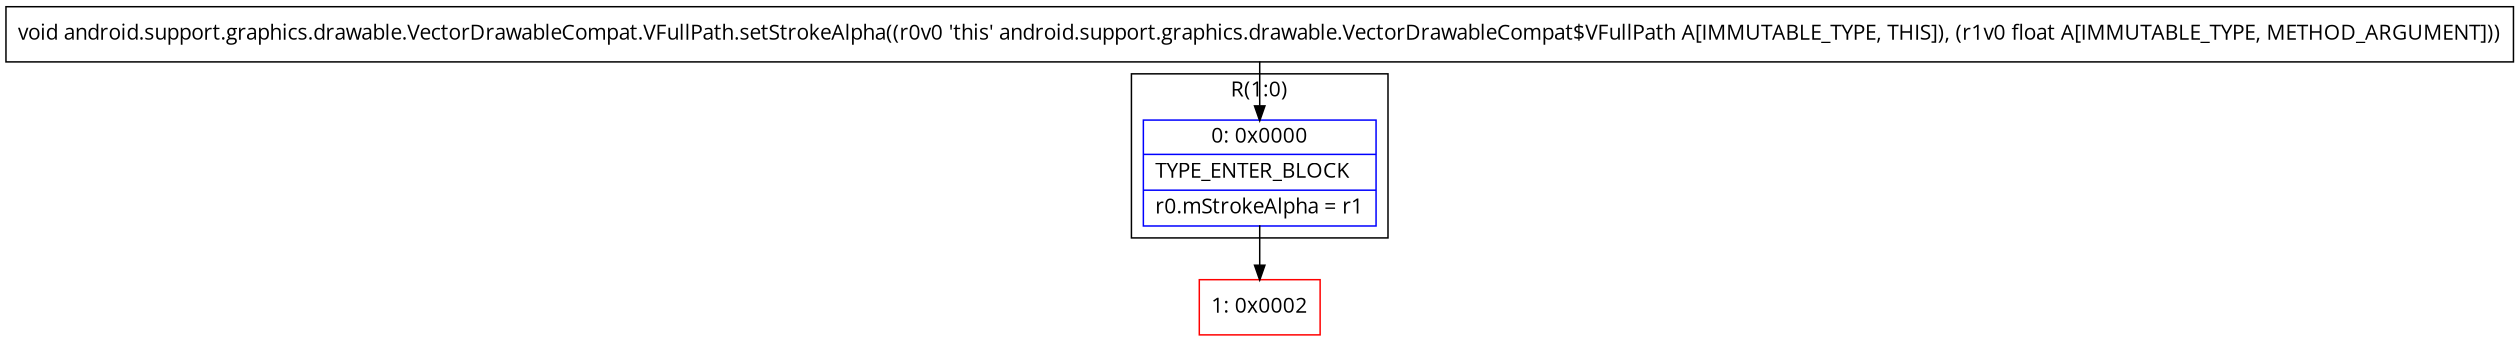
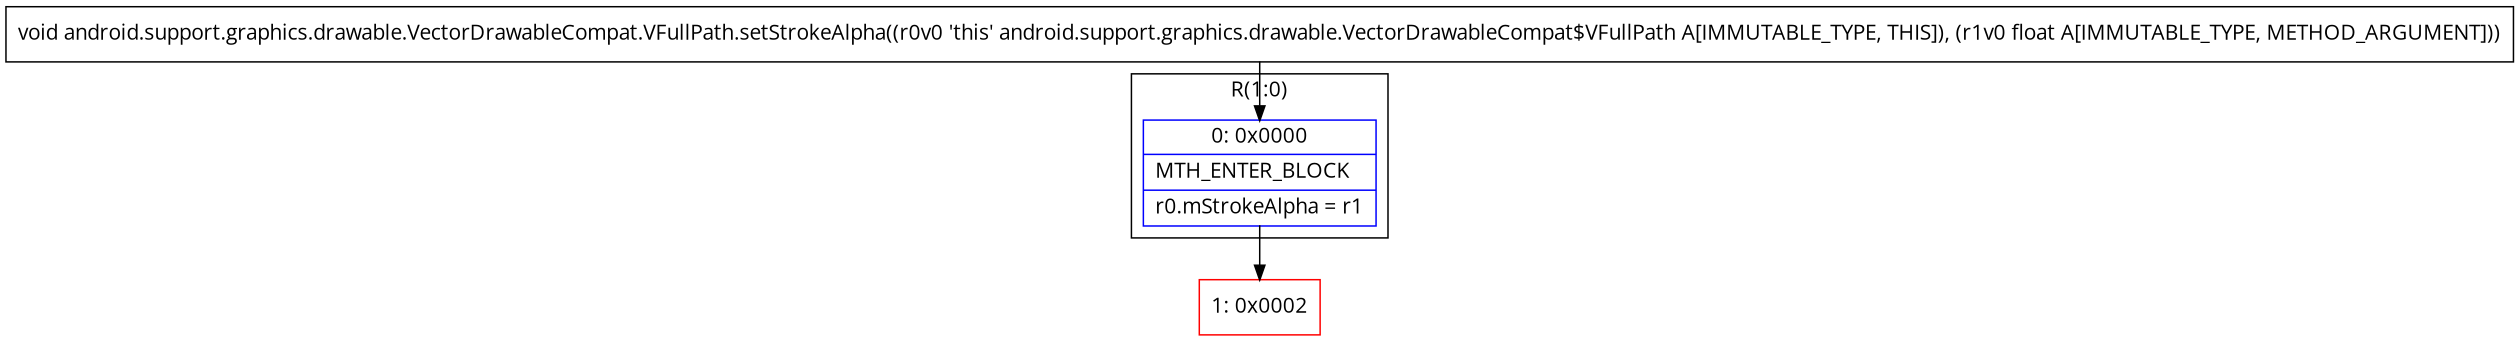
(1252, 172) -> (1252, 172)
